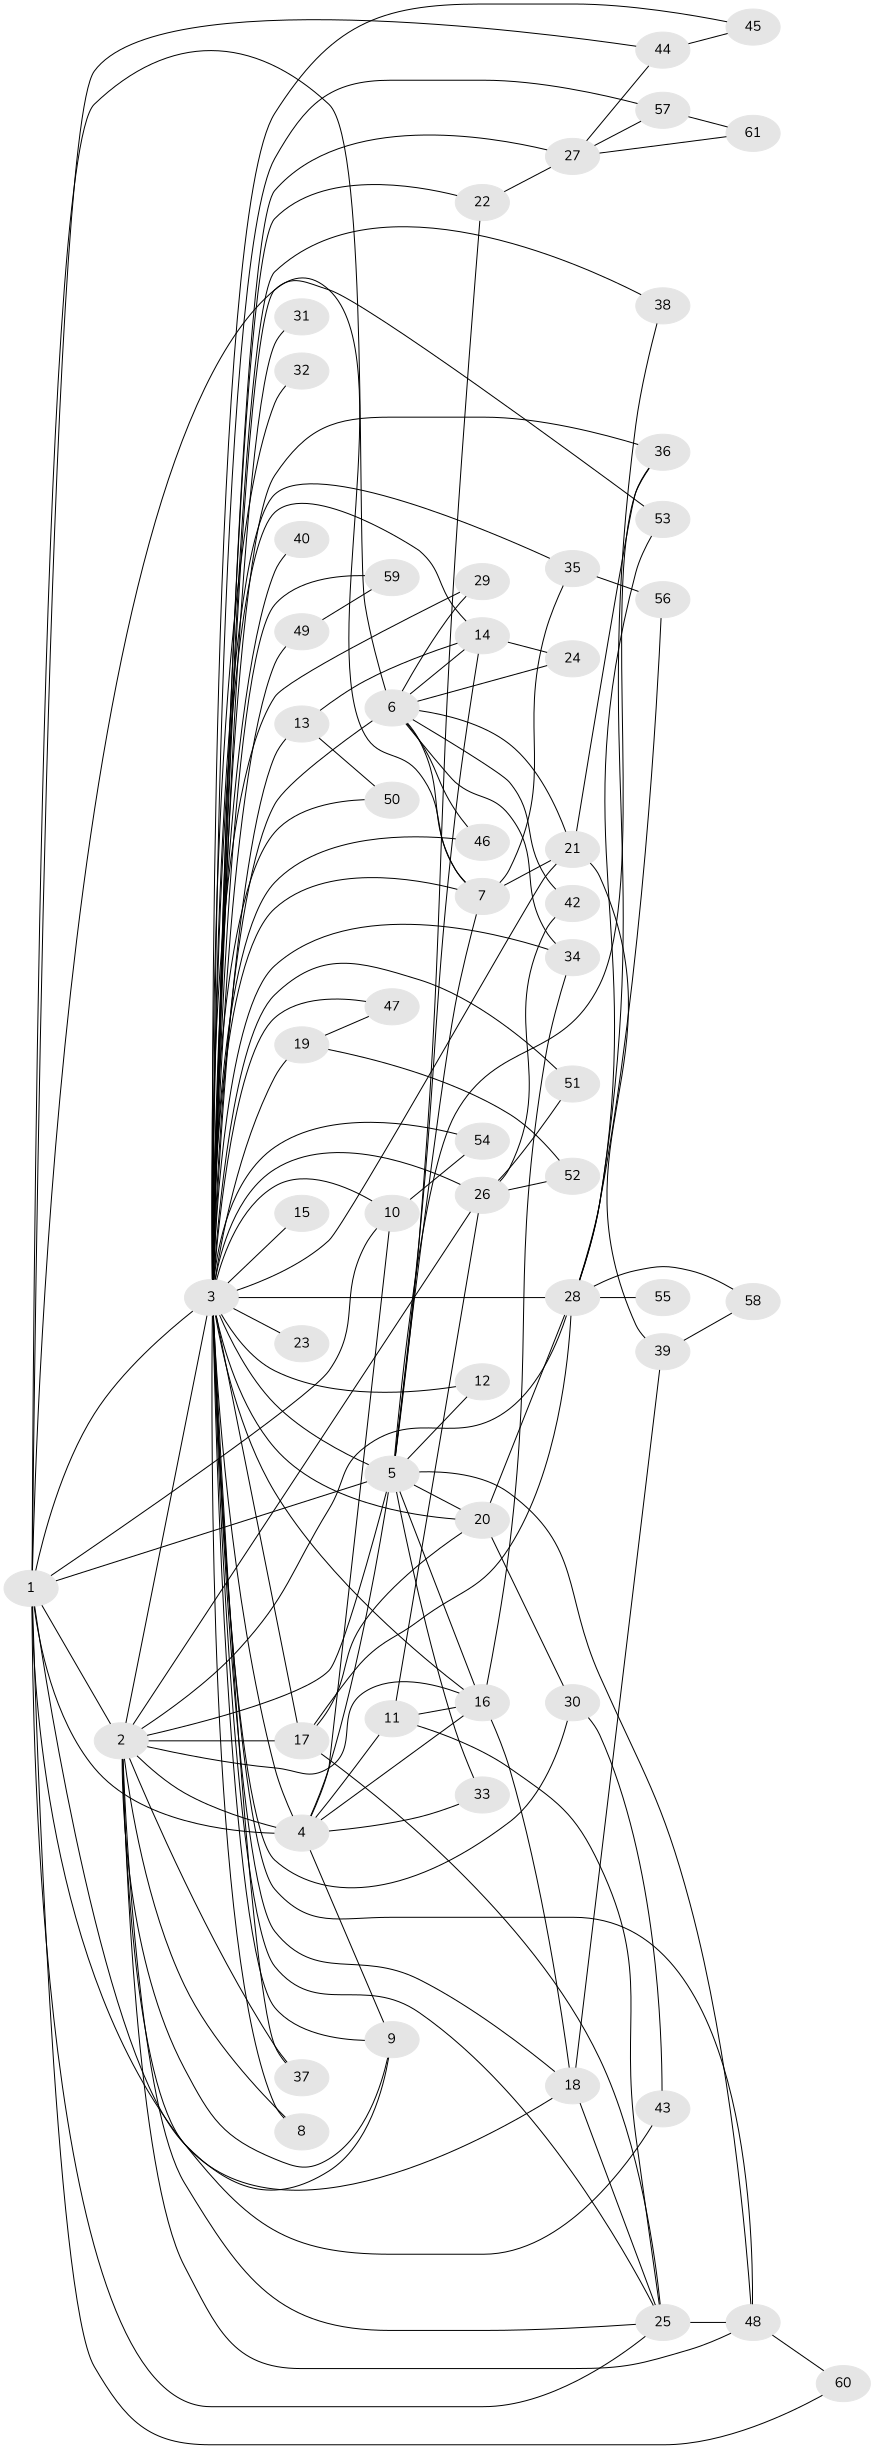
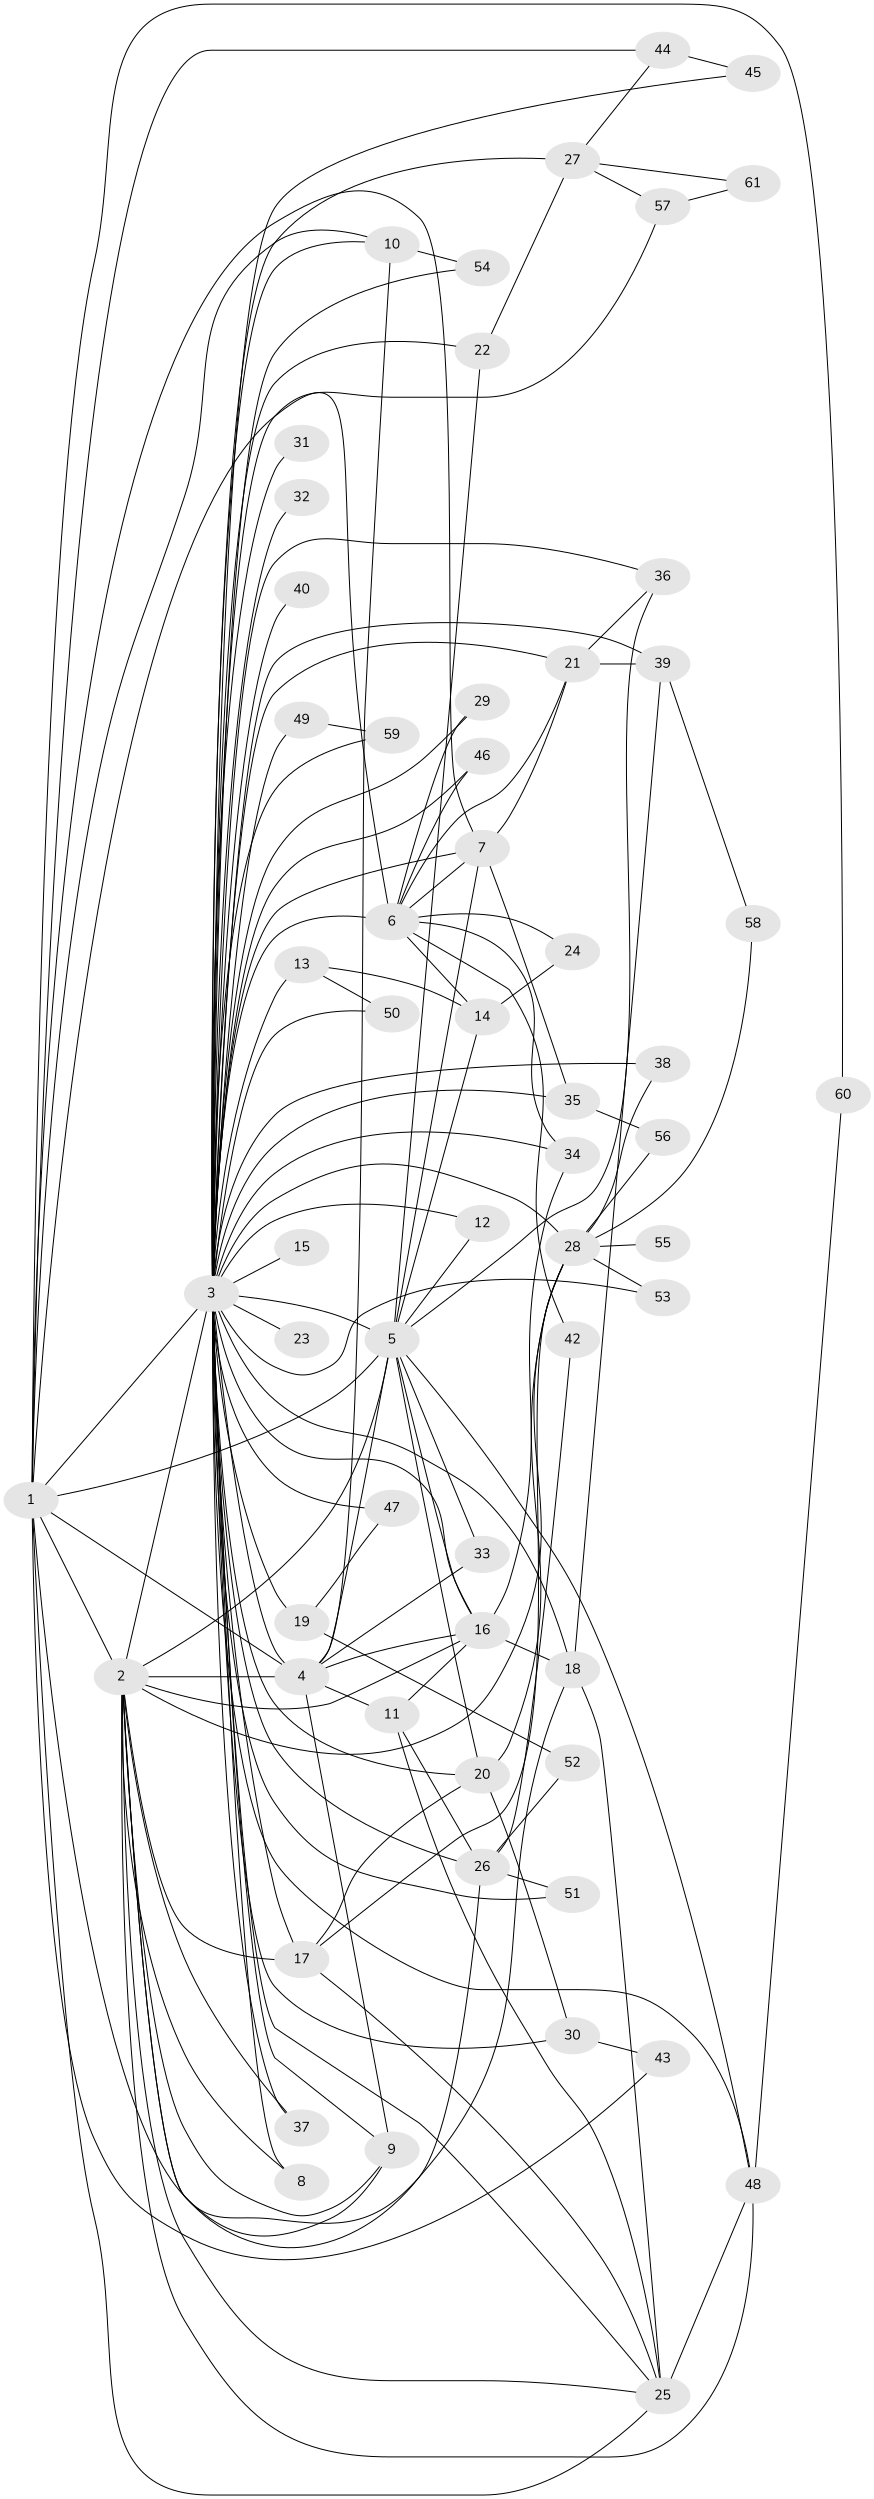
(270, 523) -> (268, 681)
